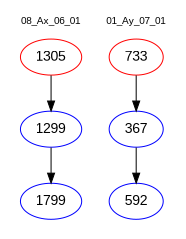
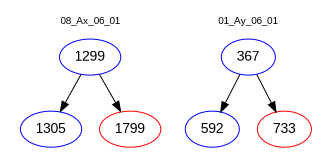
(136, 22) -> (248, 22)
(51, 57) -> (51, 129)
(51, 88) -> (73, 88)
(136, 88) -> (264, 89)
(51, 201) -> (130, 129)
